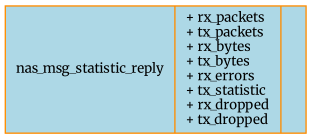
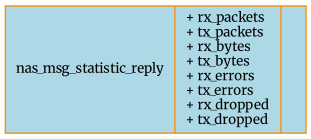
(226, 91) -> (220, 91)
